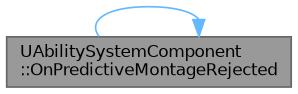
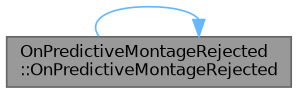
(149, 62) -> (149, 62)
